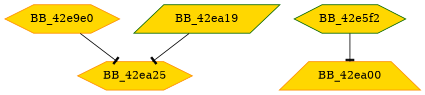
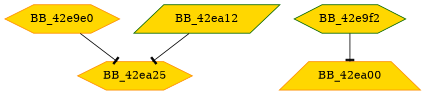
(207, 19) -> (207, 19)
(350, 19) -> (350, 19)
